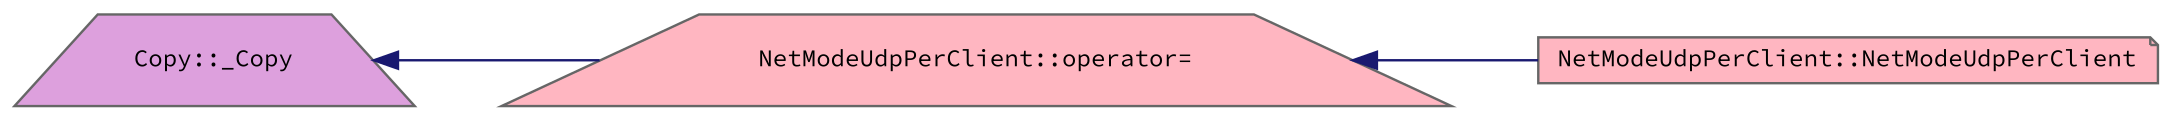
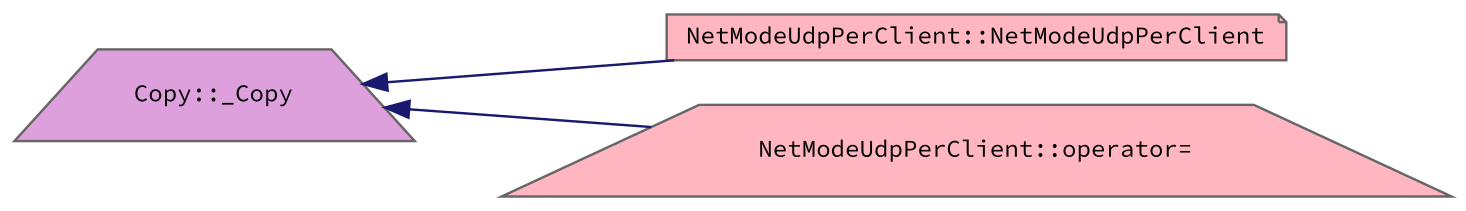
(1458, 60) -> (531, 71)
